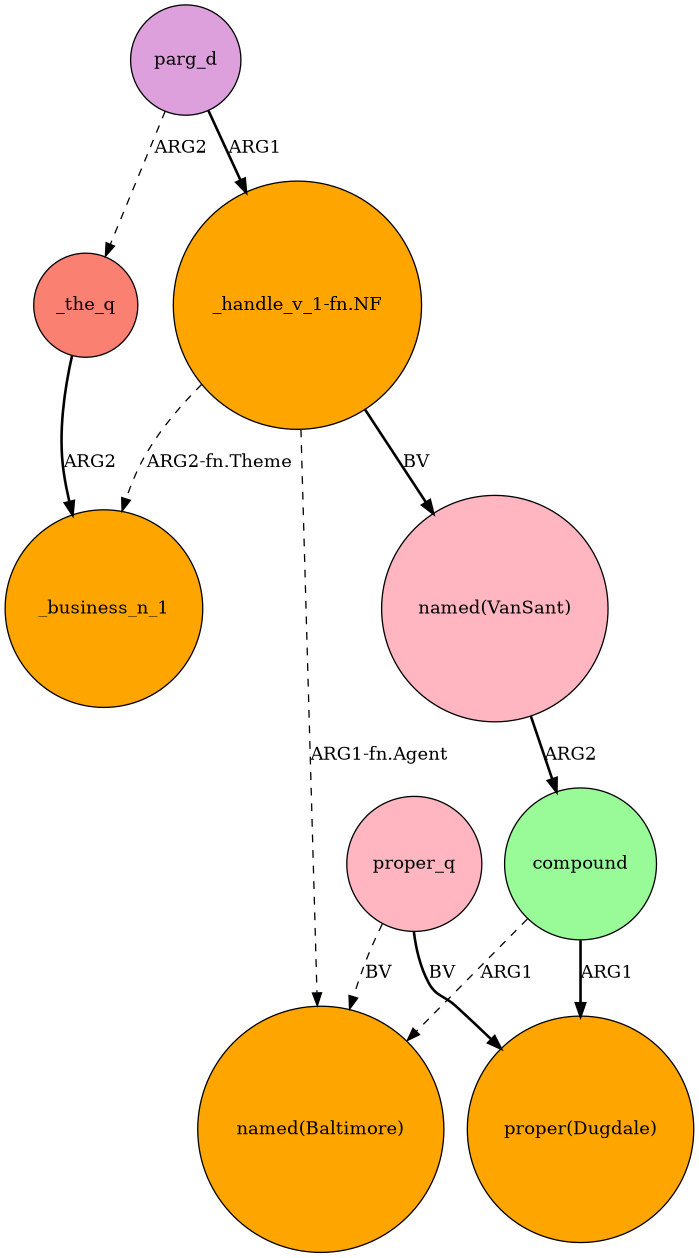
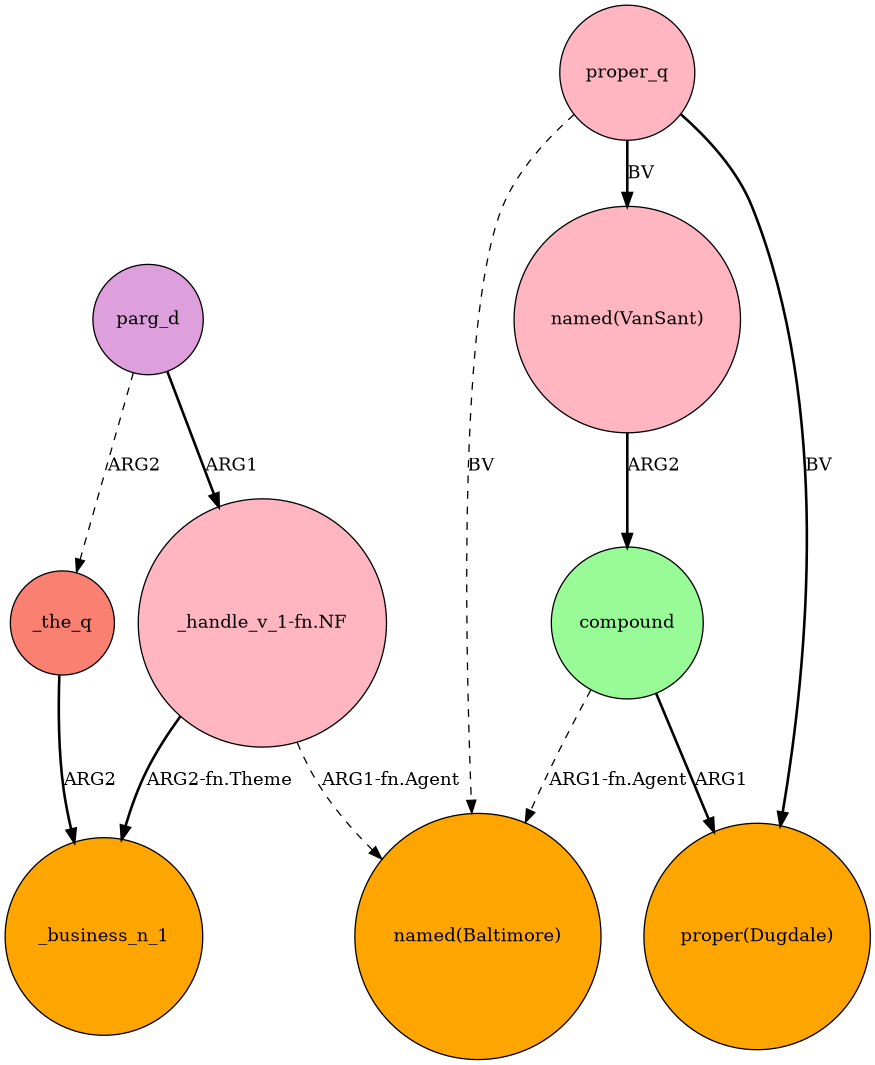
(297, 305) -> (262, 623)
(157, 437) -> (148, 769)
(396, 456) -> (627, 167)
(507, 973) -> (618, 780)
